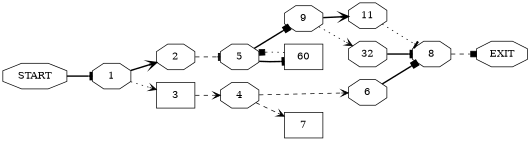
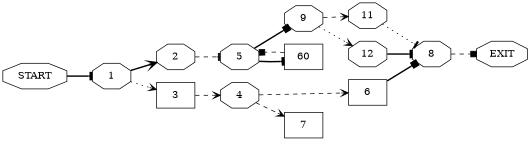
(332, 17) -> (332, 17)
(275, 52) -> (275, 52)
(368, 54) -> (368, 54)
(368, 92) -> (368, 92)
